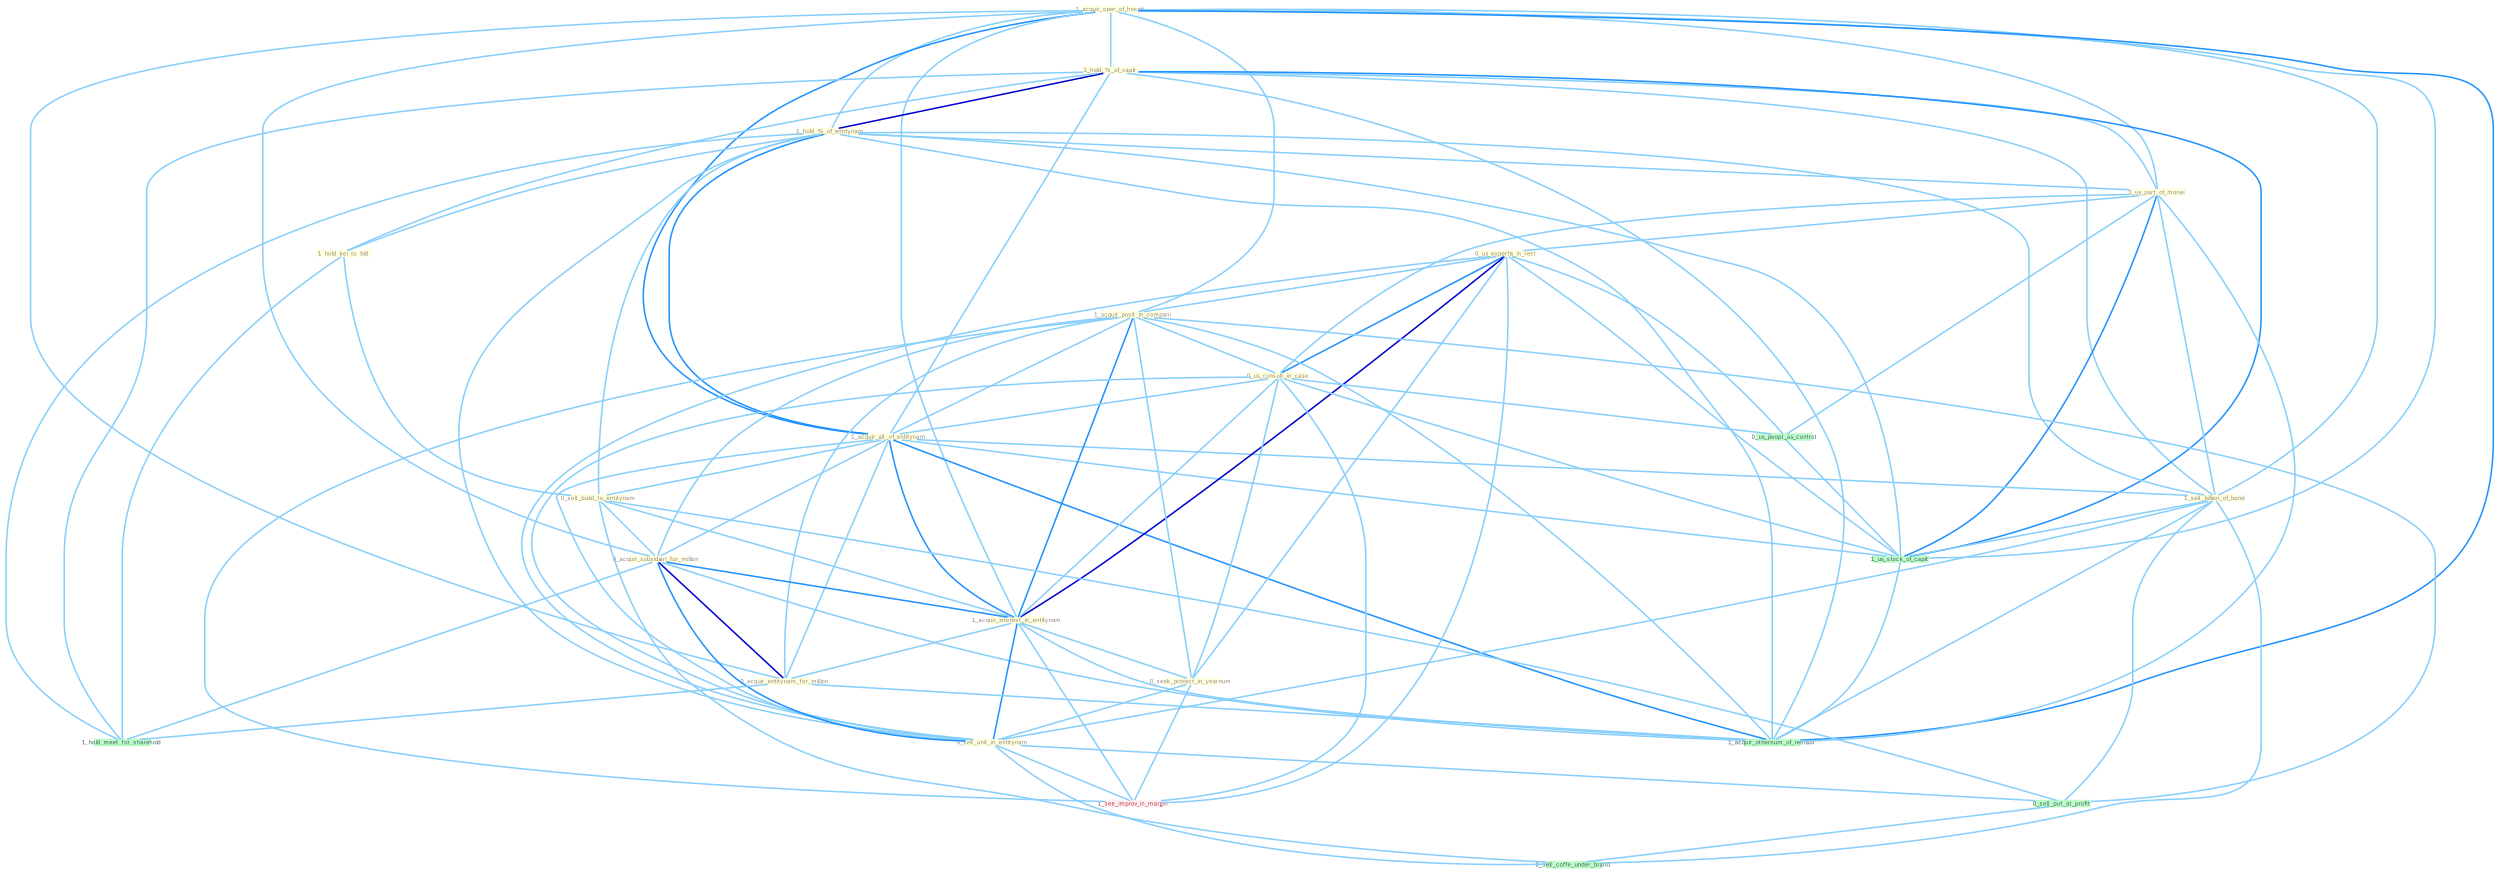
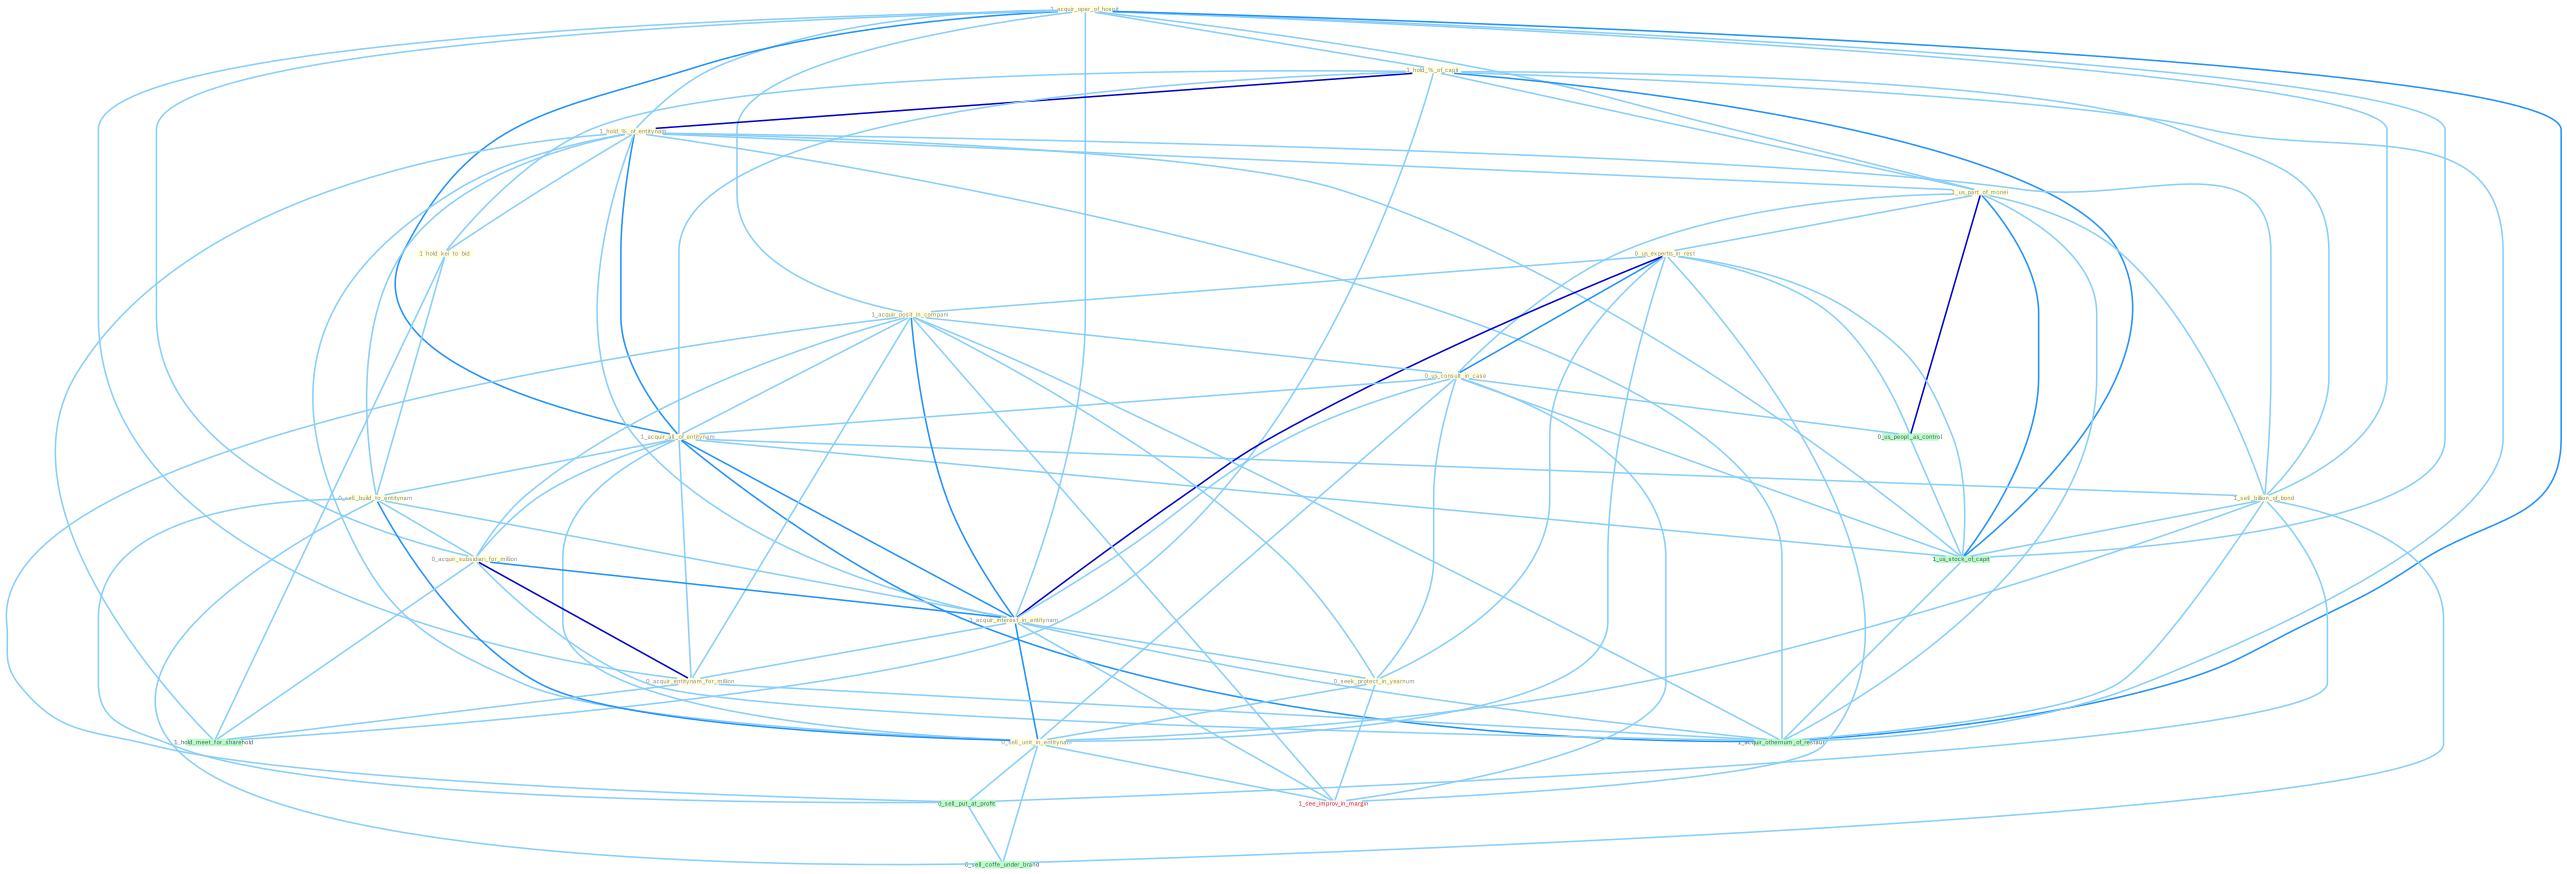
(1971, 315) -> (1946, 315)
none -> (659, 461)
(704, 646) -> (514, 667)
